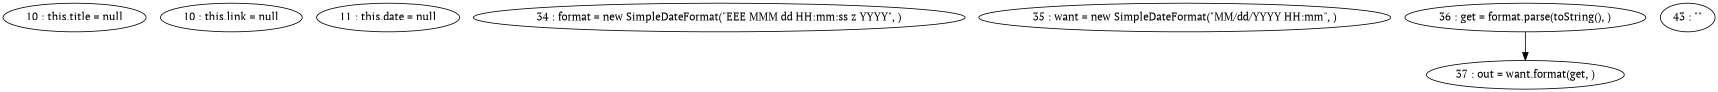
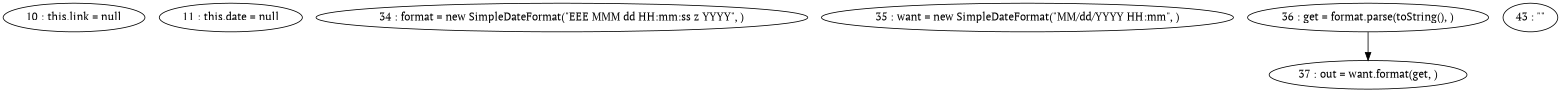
(75, 18) -> none
